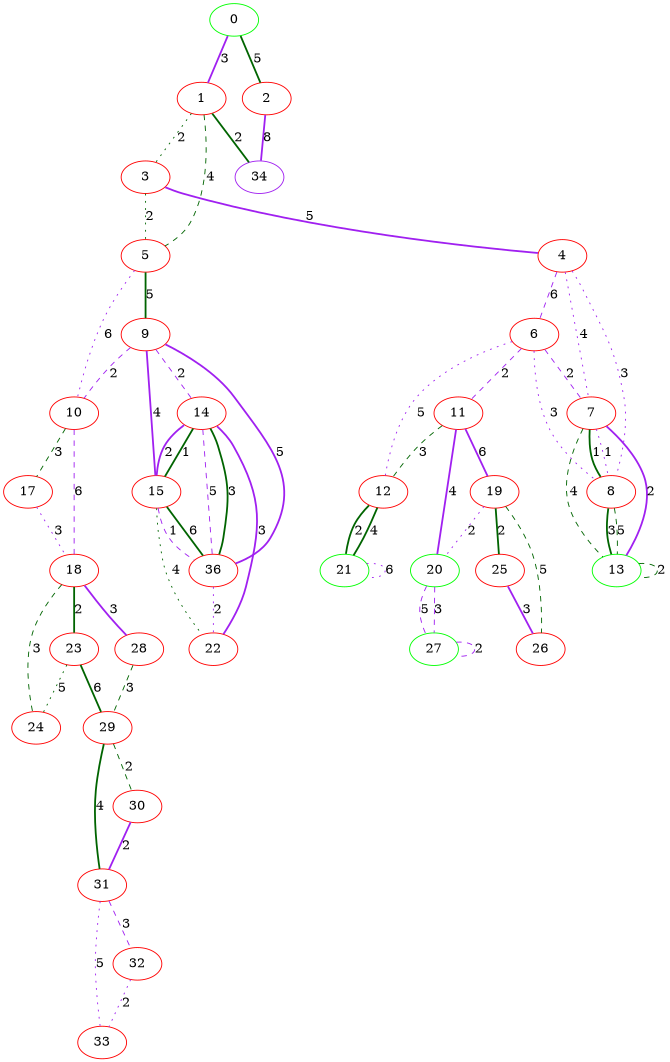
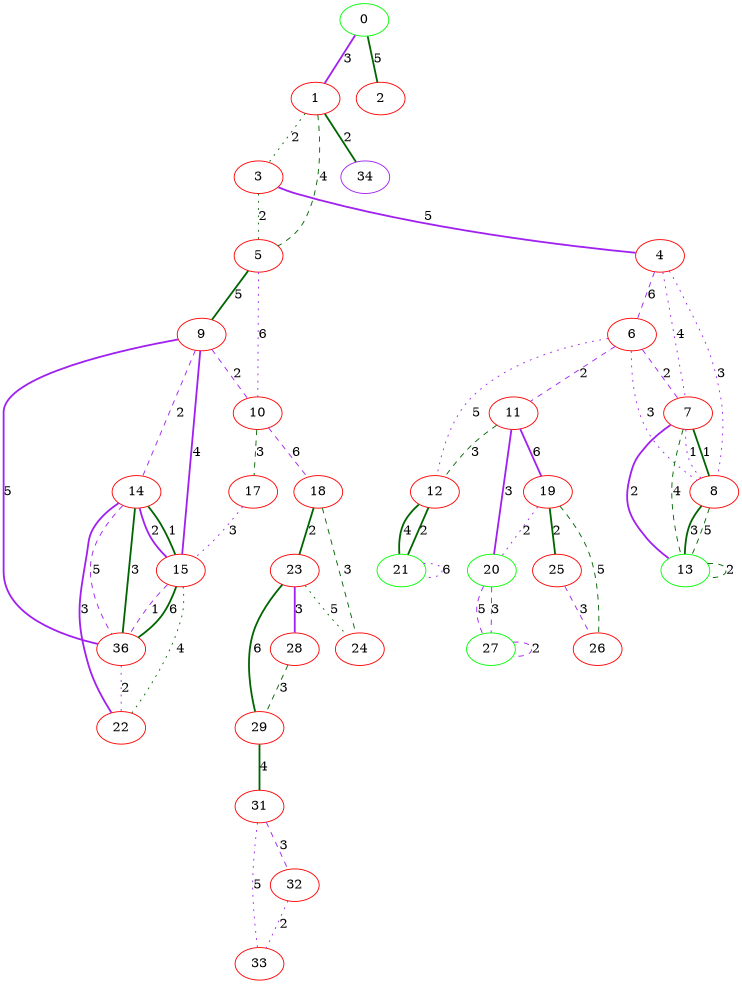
(263, 138) -> none
(453, 492) -> (509, 492)
(51, 531) -> (221, 533)
(520, 610) -> (577, 610)
(105, 611) -> (295, 610)
(137, 807) -> none
